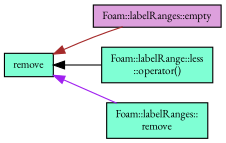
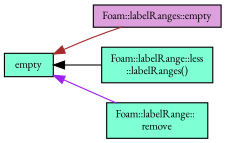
(29, 65) -> (29, 65)
(157, 65) -> (157, 65)
(157, 121) -> (157, 121)
